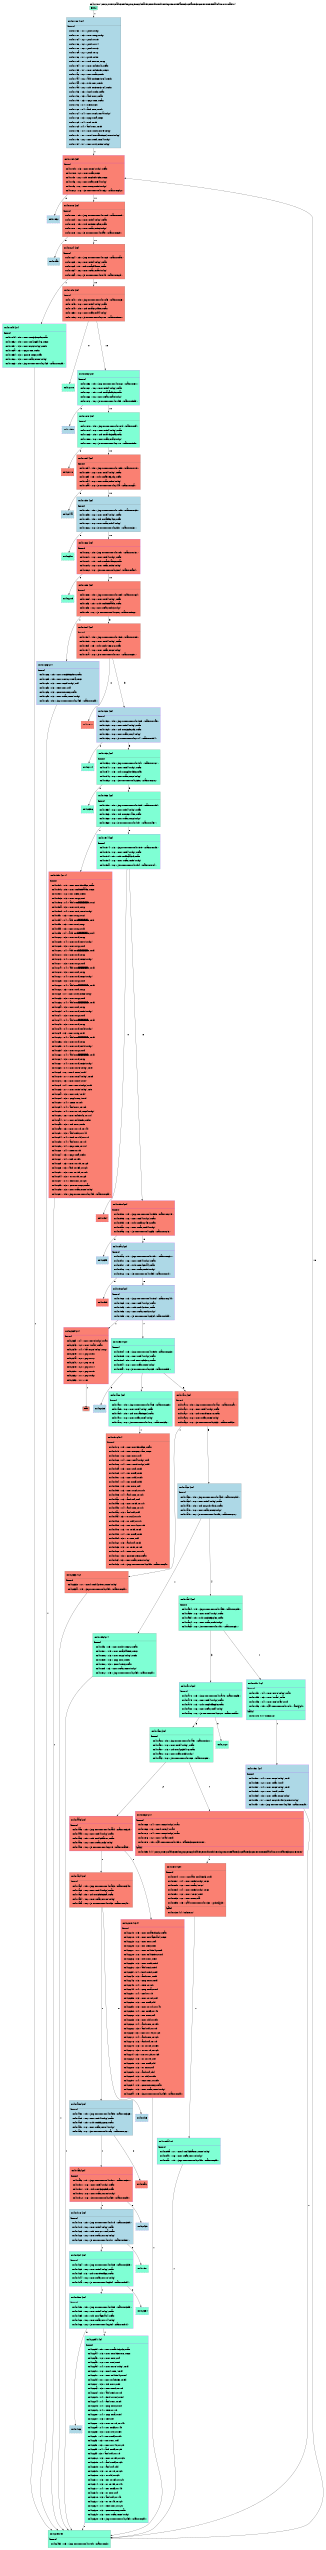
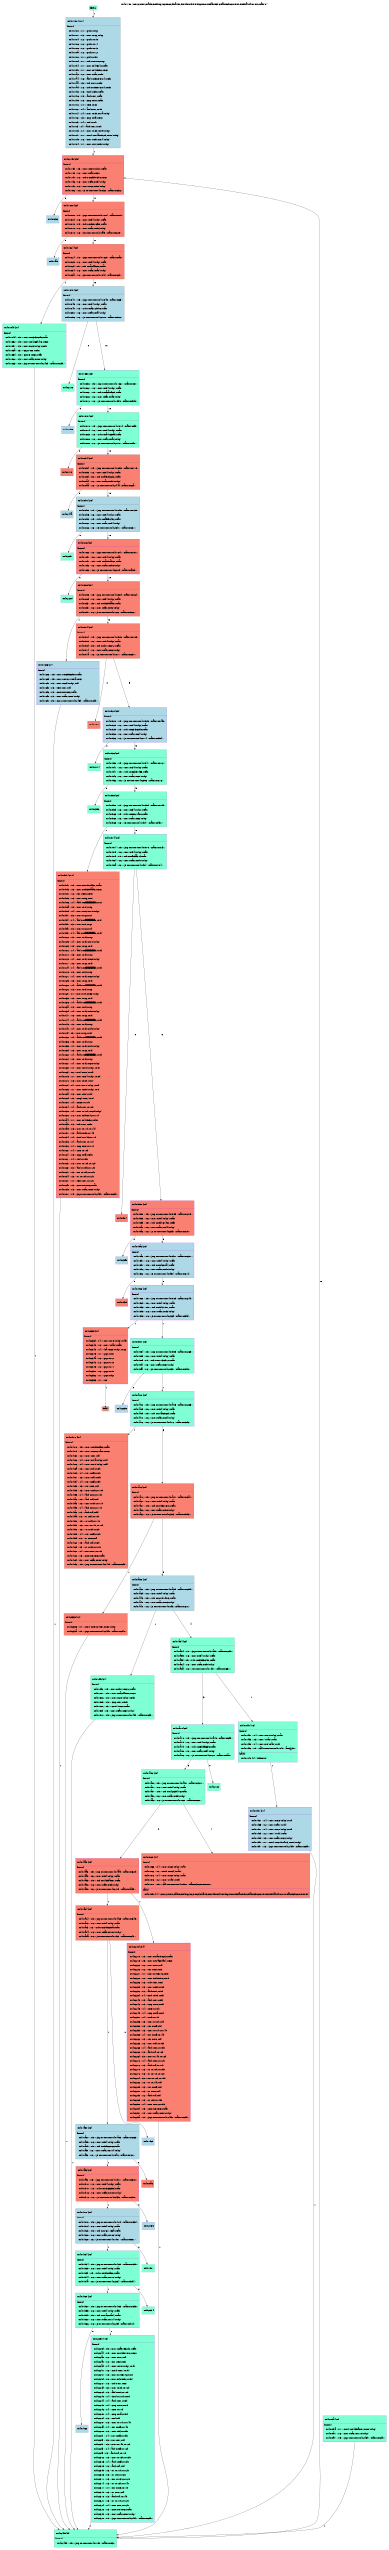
(94, 304) -> (93, 304)
(174, 1382) -> (162, 1454)
(195, 1890) -> none
